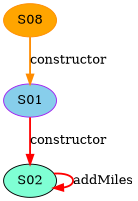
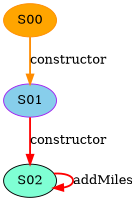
(30, 20) -> (30, 20)
